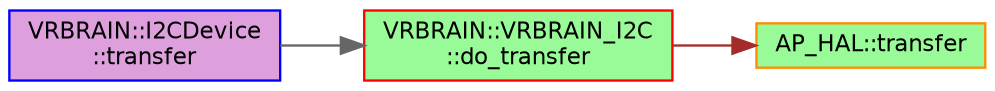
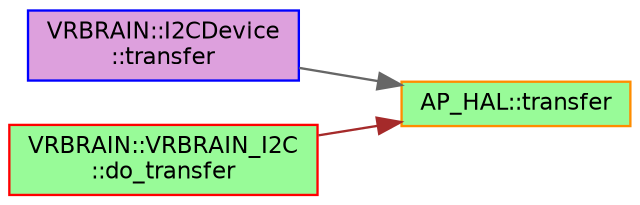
(310, 46) -> (339, 75)
